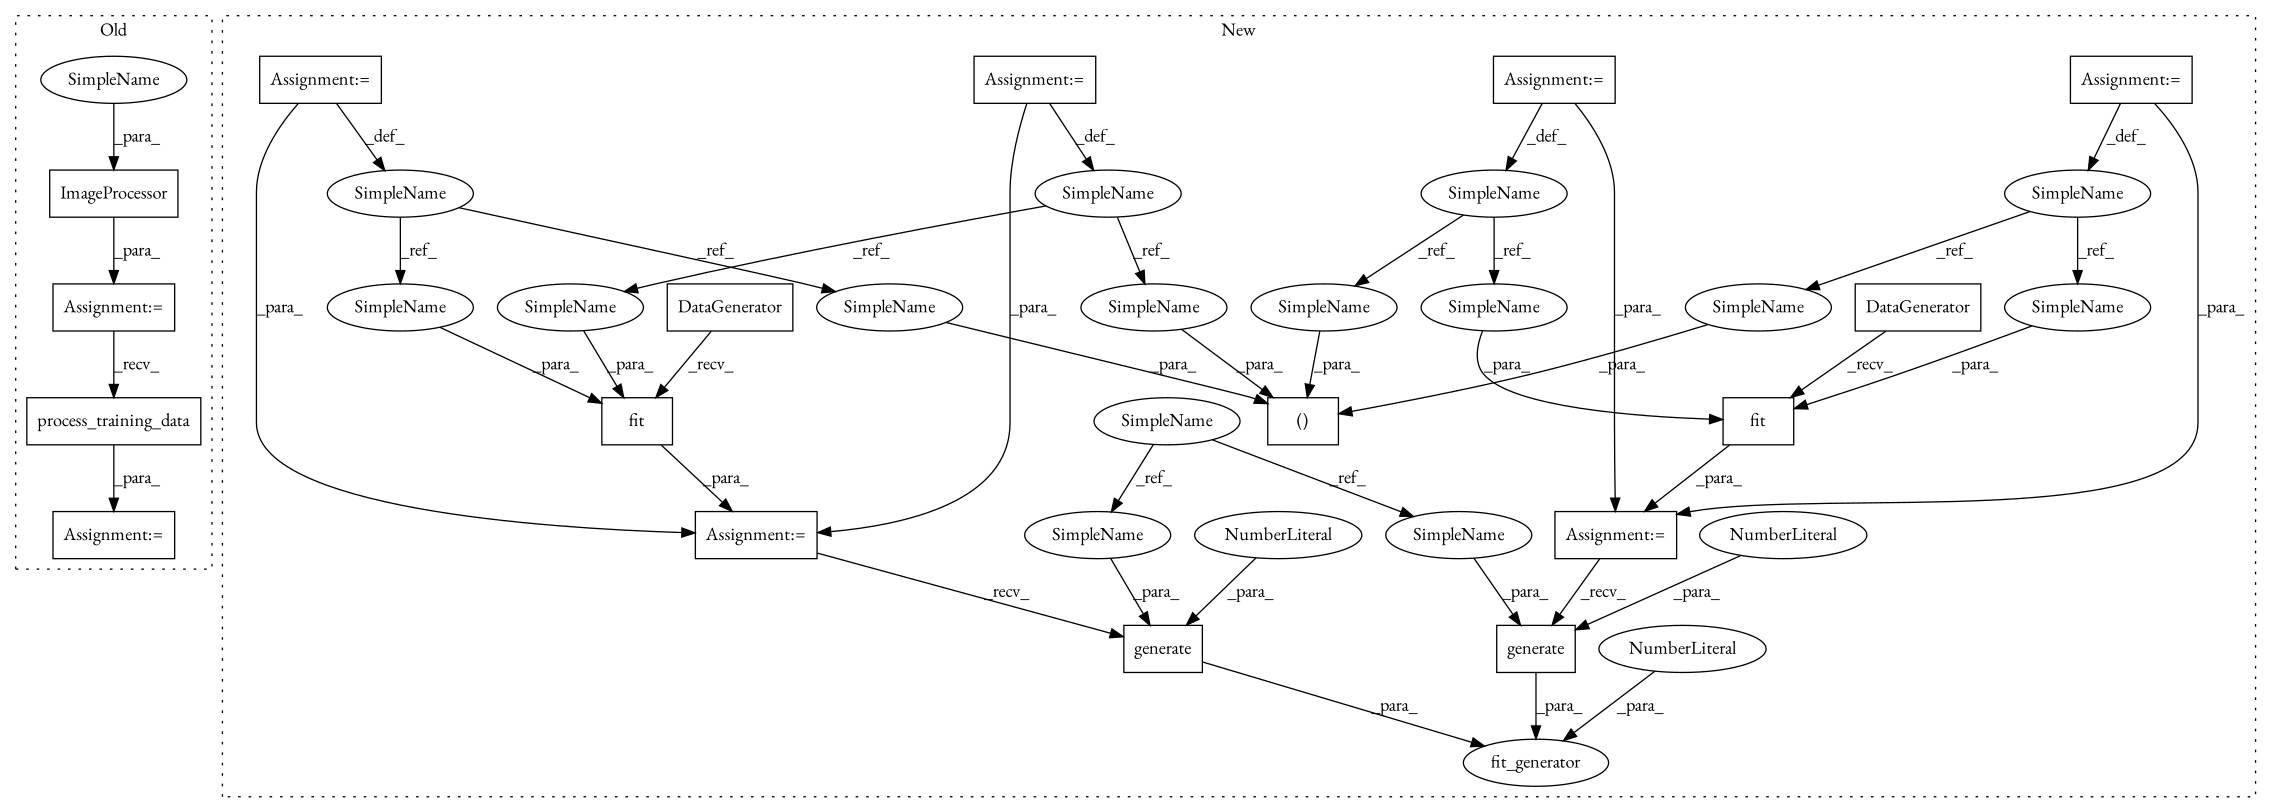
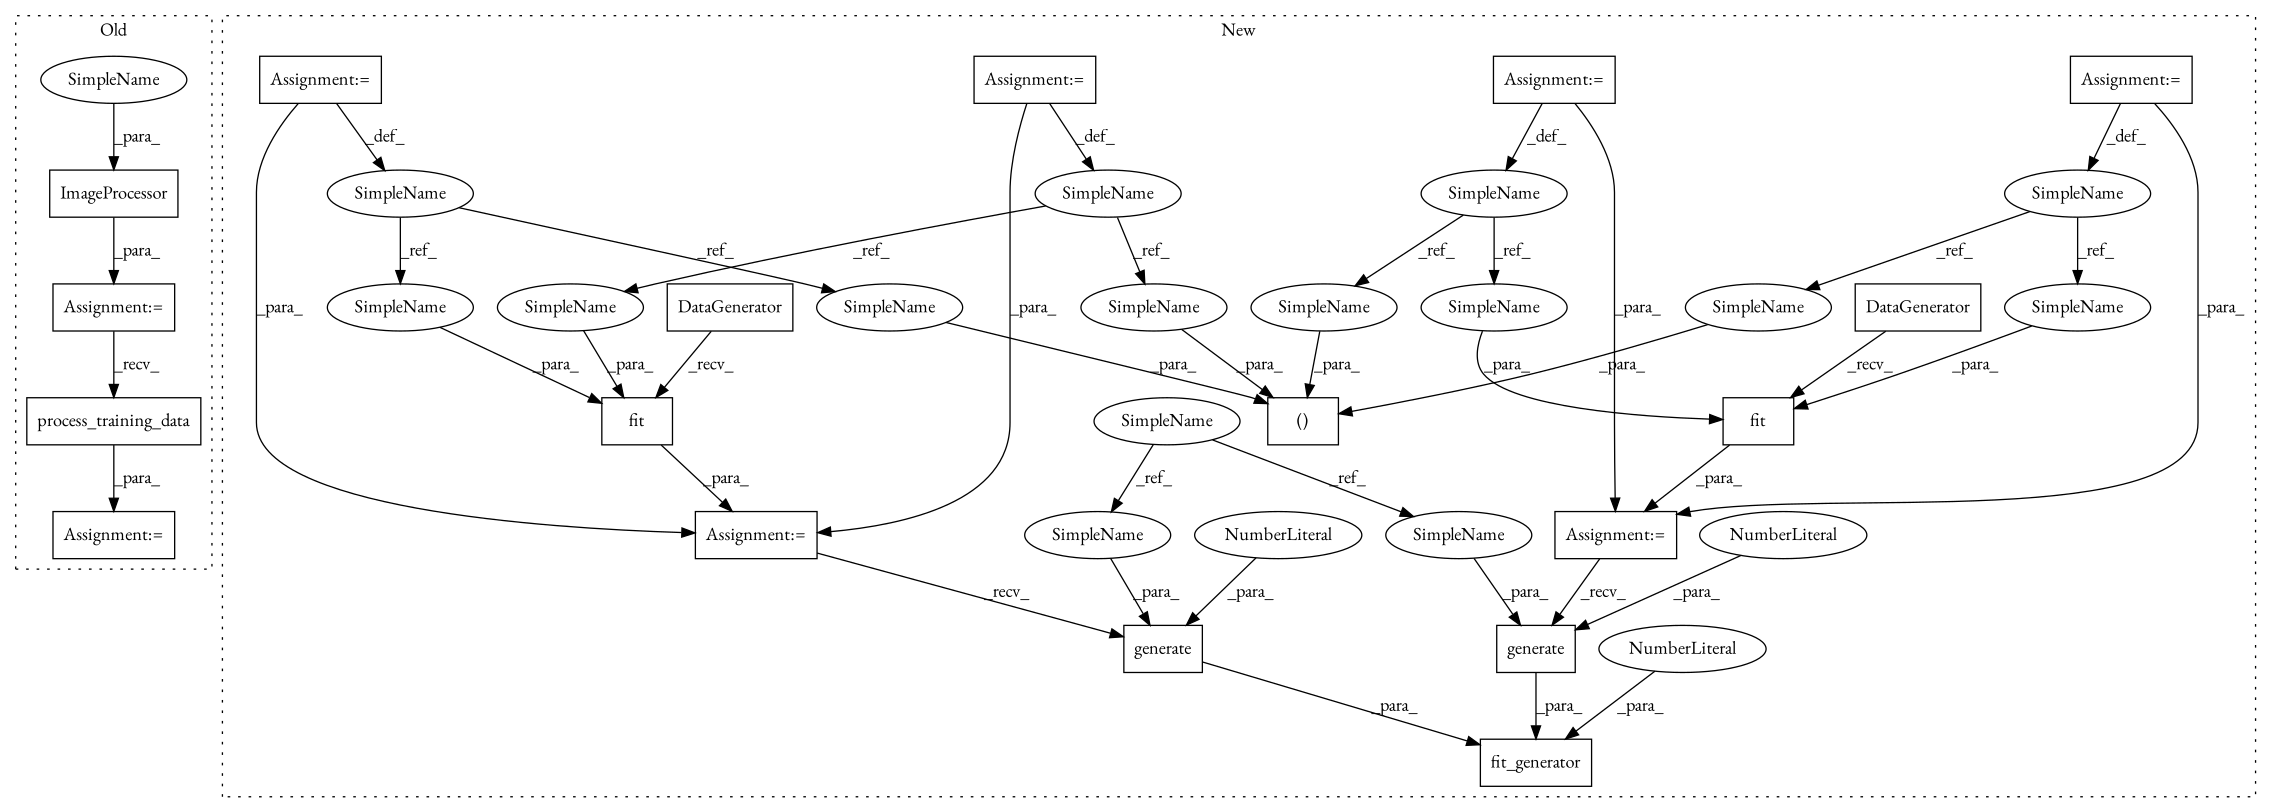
(1536, 763) -> (1536, 763)
